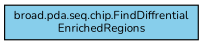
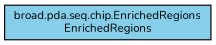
(101, 22) -> (108, 22)
